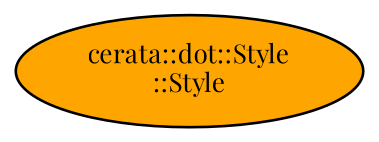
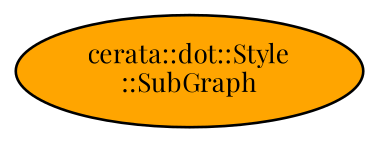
(190, 71) -> (190, 71)
